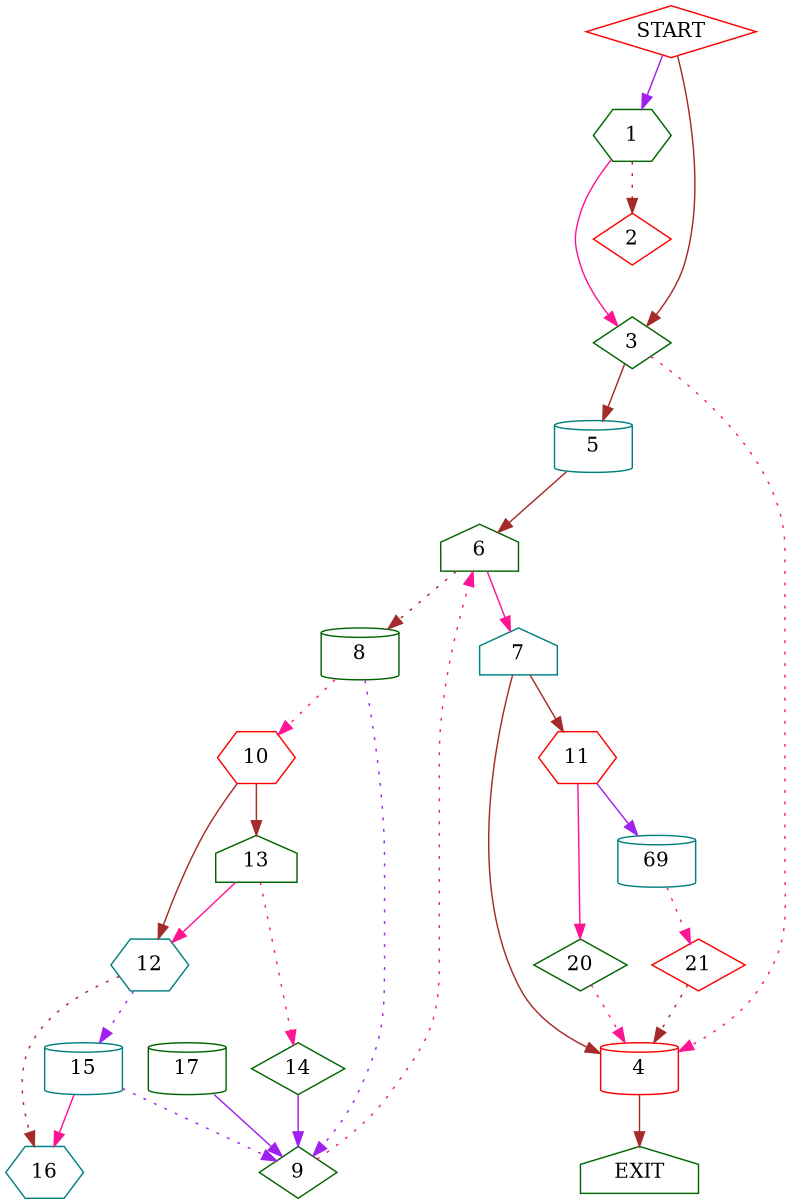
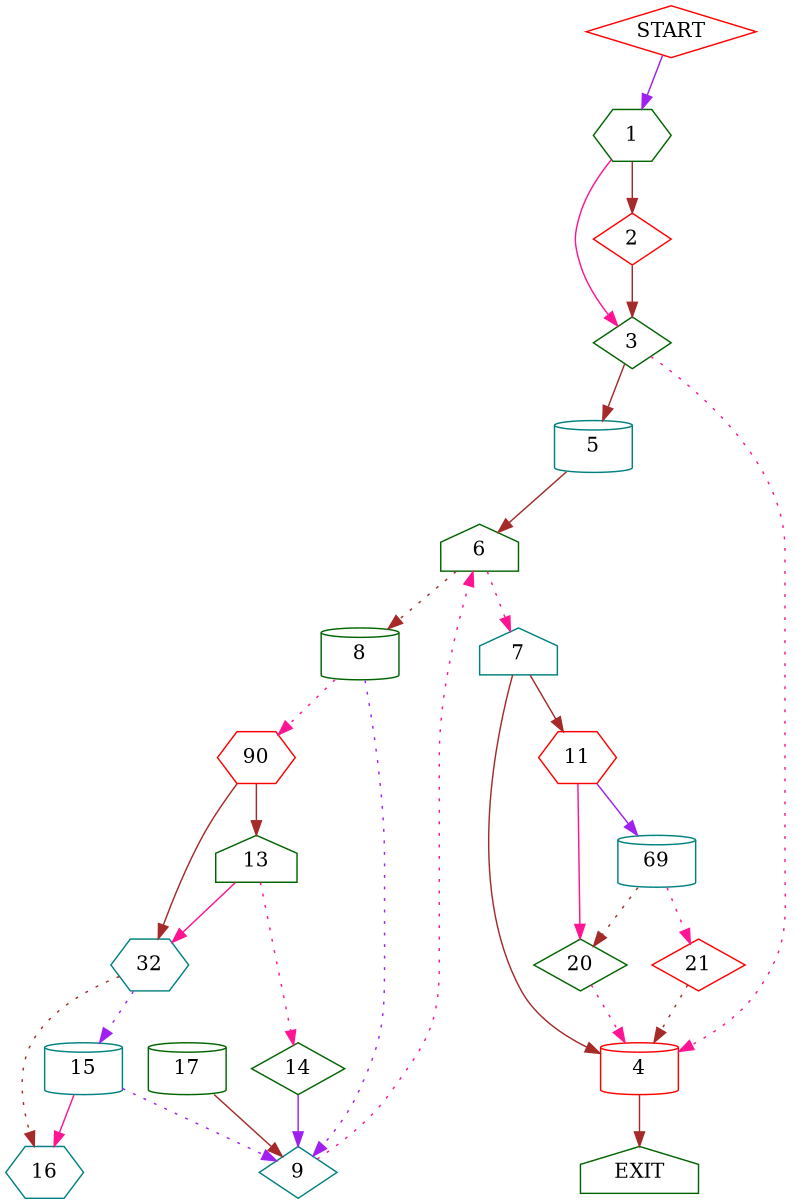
(632, 180) -> (632, 180)
(695, 189) -> (632, 284)
(496, 594) -> (496, 594)
(256, 758) -> (256, 758)
none -> (620, 911)
(150, 965) -> (150, 965)
(243, 1120) -> (243, 1120)
(298, 1172) -> (298, 1172)
